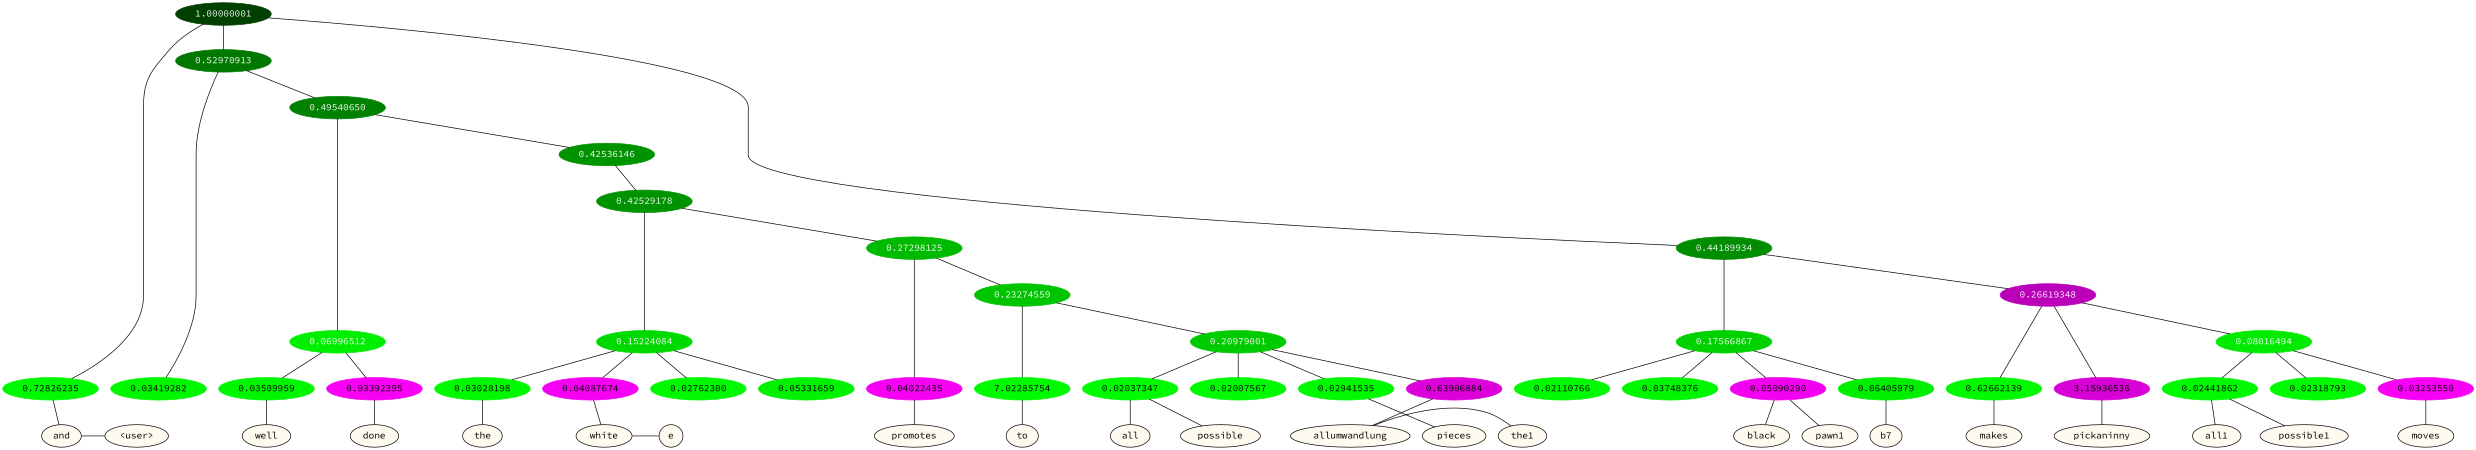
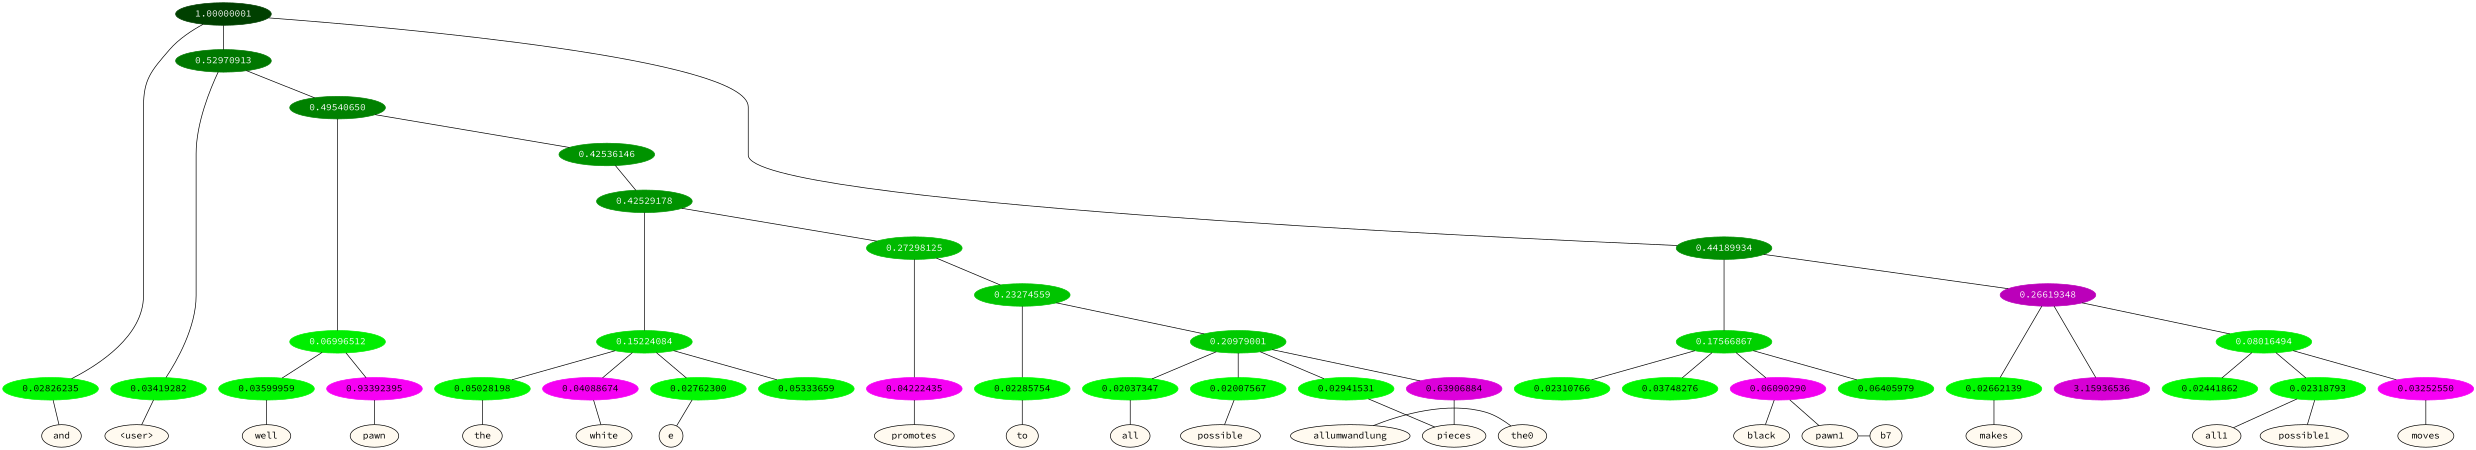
(51, 389) -> (51, 389)
(266, 389) -> (266, 389)
(482, 389) -> (482, 389)
(590, 389) -> (590, 389)
(806, 389) -> (806, 389)
(914, 389) -> (914, 389)
(1022, 389) -> (1022, 389)
(1346, 389) -> (1346, 389)
(1562, 389) -> (1562, 389)
(1670, 389) -> (1670, 389)
(1778, 389) -> (1778, 389)
(1994, 389) -> (1994, 389)
(2426, 389) -> (2426, 389)
(1407, 410) -> (1454, 412)
(1886, 412) -> (1864, 436)
(2213, 412) -> (2265, 413)
(2257, 412) -> (2311, 412)
(1176, 413) -> (1229, 412)
(93, 436) -> (148, 412)
(374, 436) -> (374, 436)
(646, 436) -> (684, 413)
(1522, 436) -> (1522, 436)
(2102, 436) -> none
